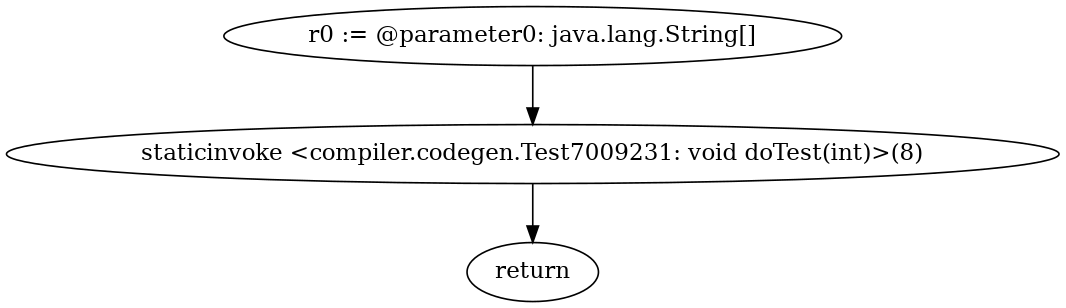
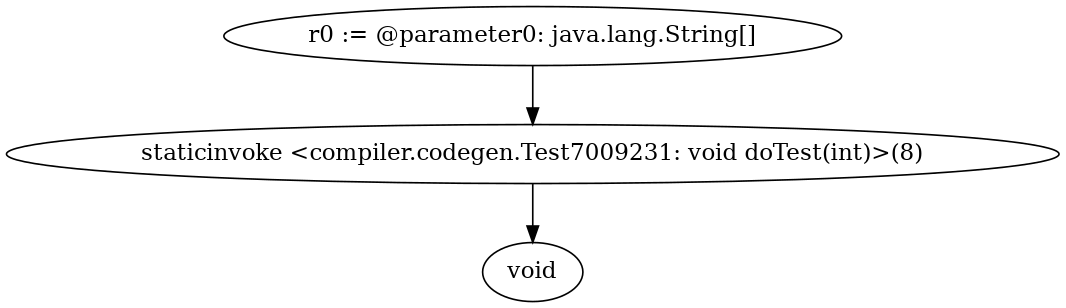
(533, 272) -> (533, 272)
